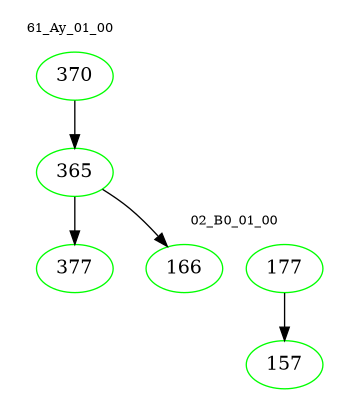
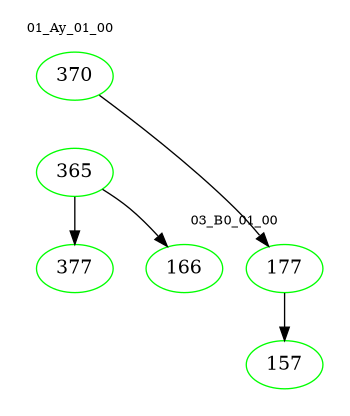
(70, 29) -> (70, 29)
(75, 118) -> (183, 161)
(234, 221) -> (234, 221)
